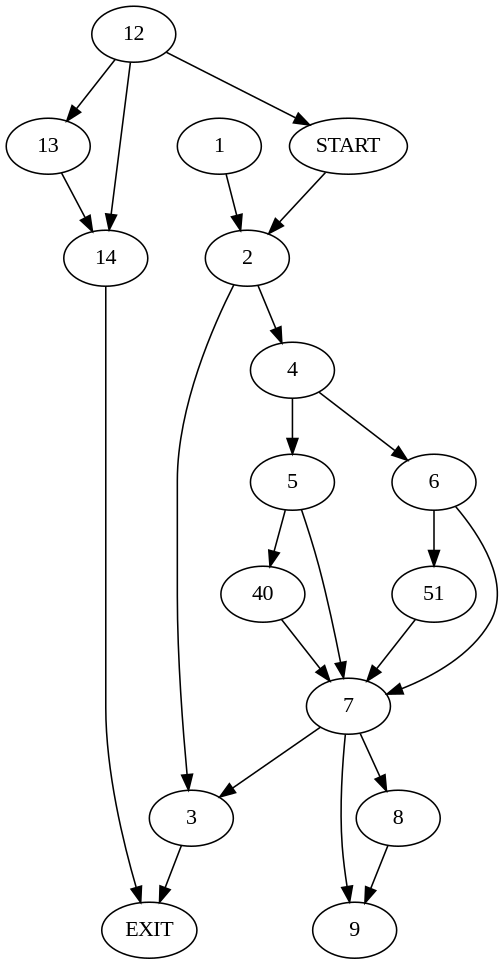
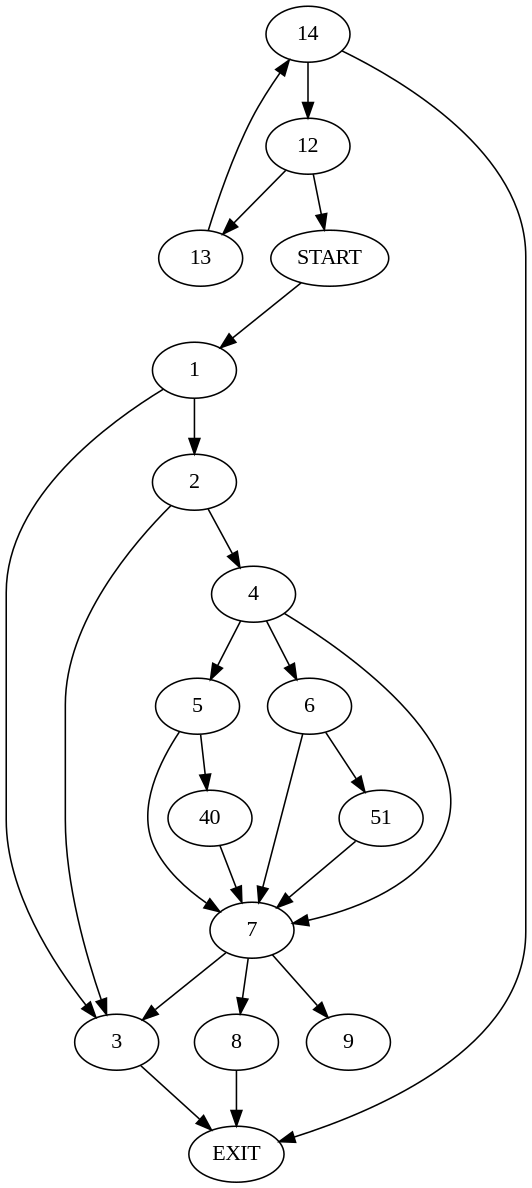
(121, 138) -> (308, 83)
(303, 197) -> (267, 310)
none -> (6, 675)
none -> (445, 772)
(379, 867) -> (236, 1091)
